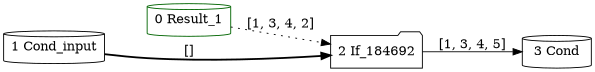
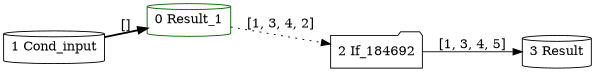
(557, 52) -> (557, 52)
(213, 60) -> (121, 34)
